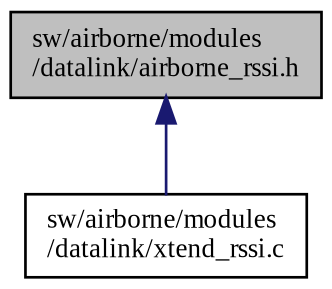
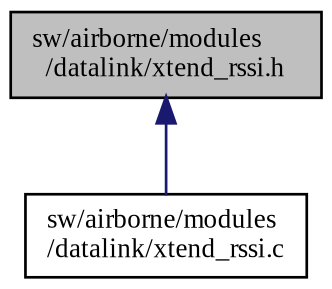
(166, 55) -> (166, 55)
